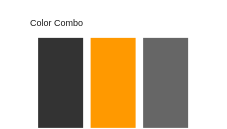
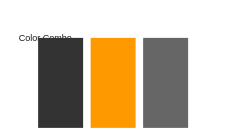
(57, 23) -> (45, 38)
